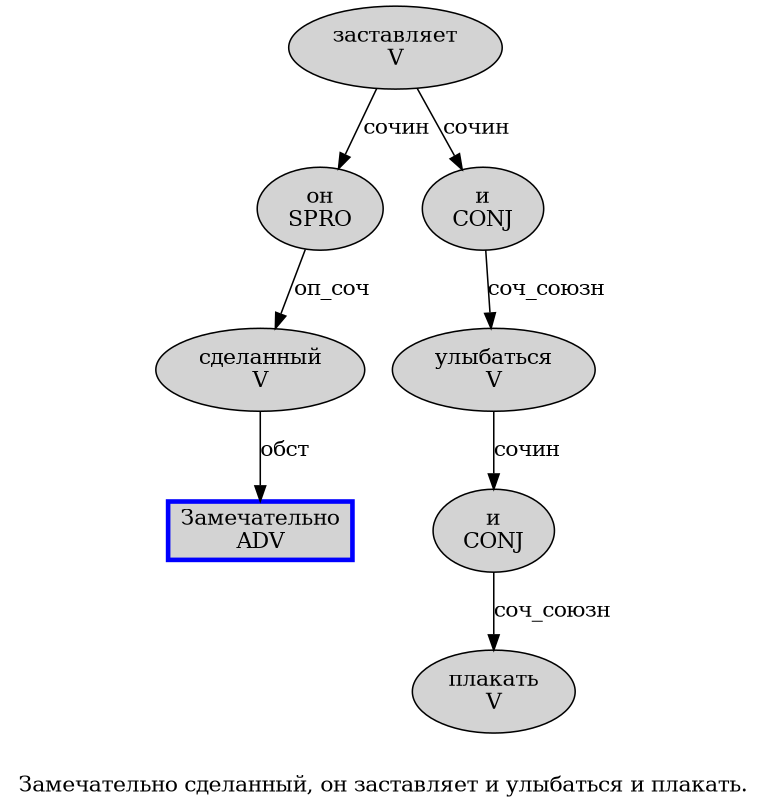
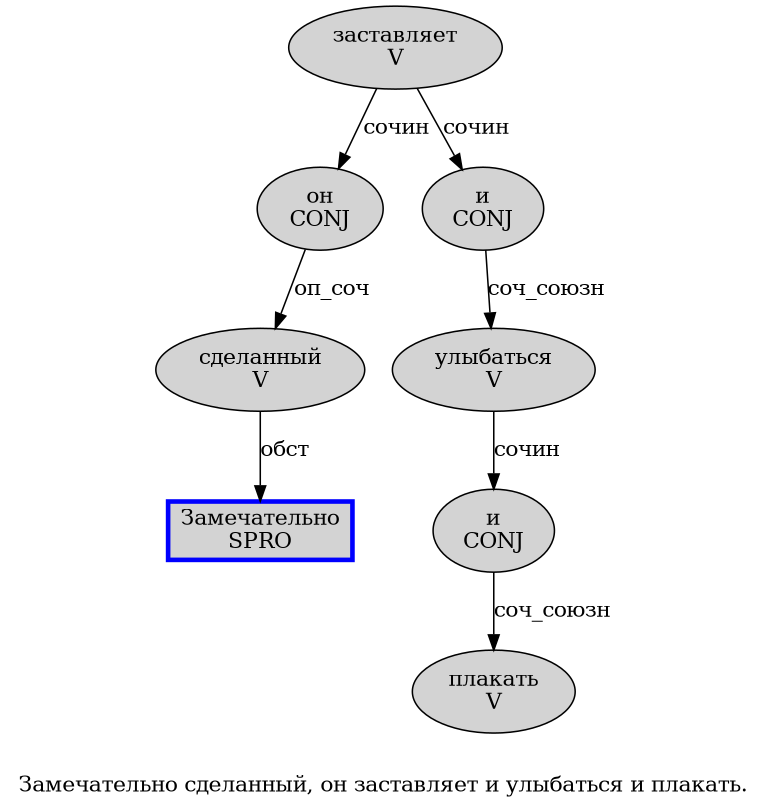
(320, 209) -> (320, 209)
(260, 531) -> (260, 531)
